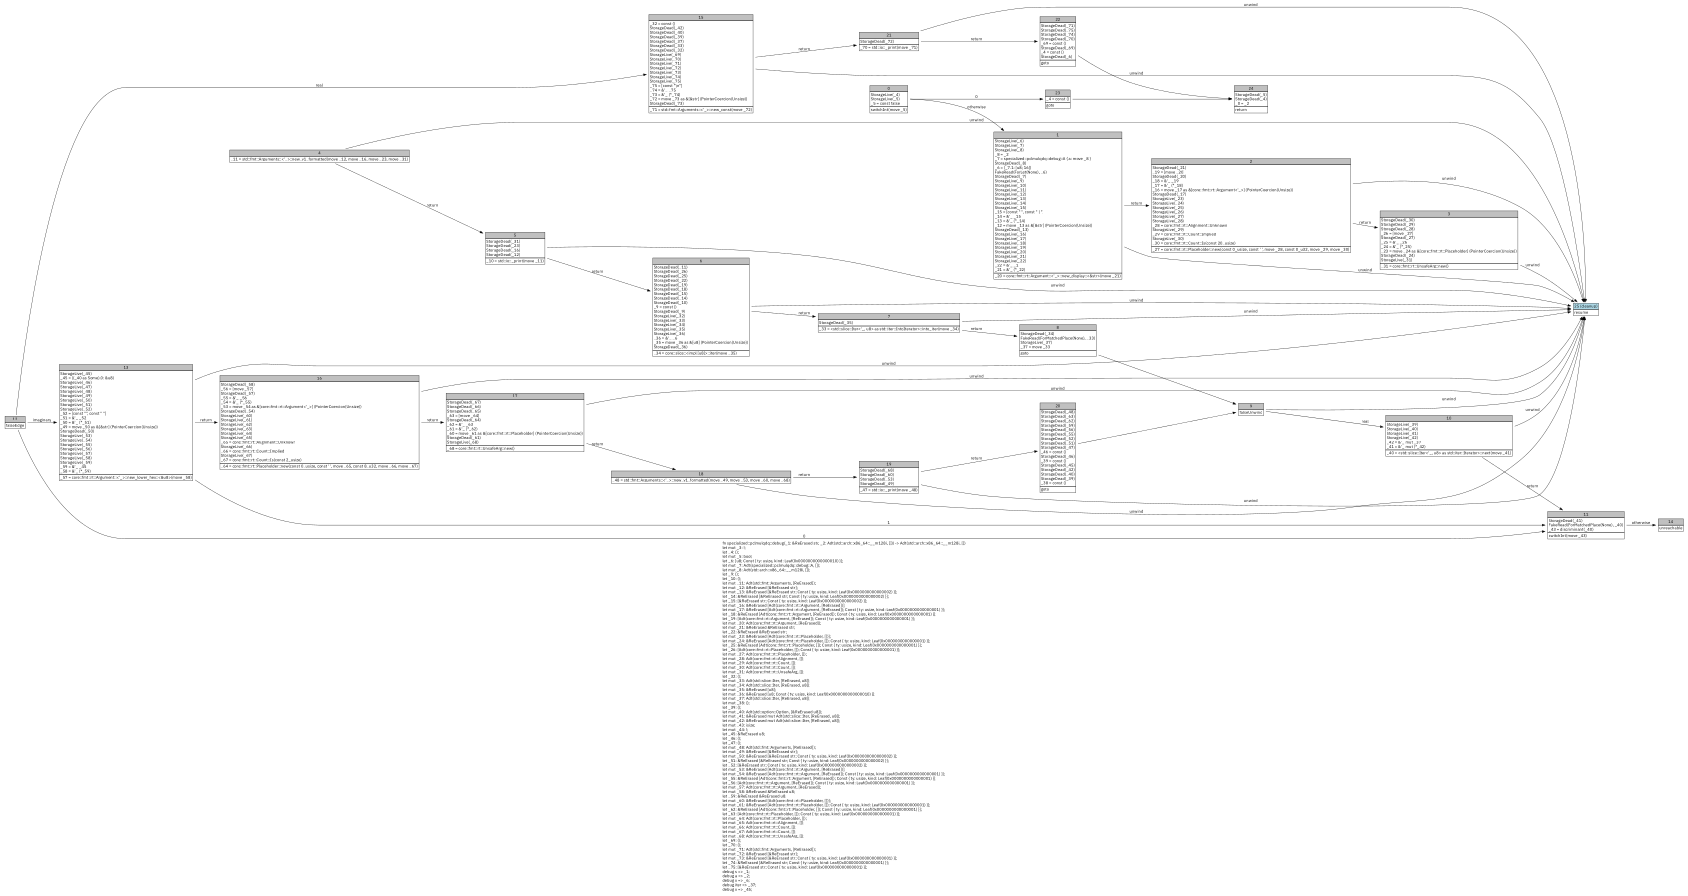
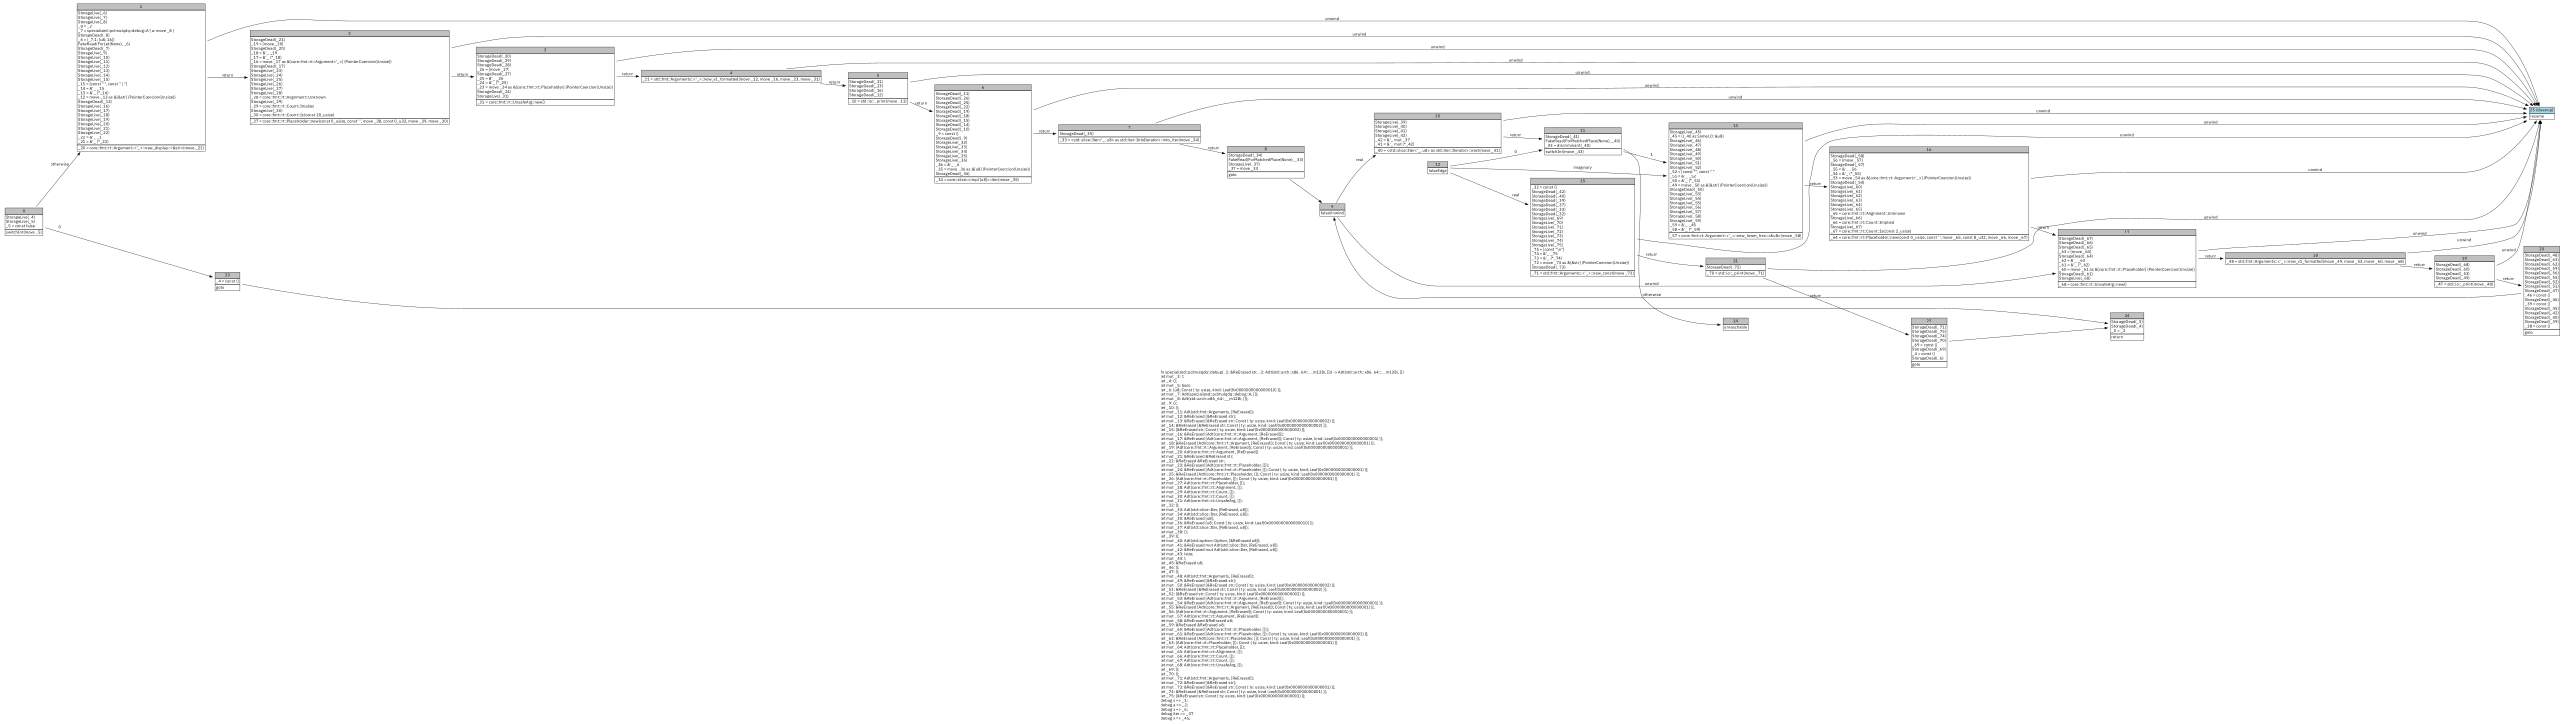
none -> (626, 76)
(1448, 408) -> (1683, 286)
(864, 525) -> (1643, 157)
